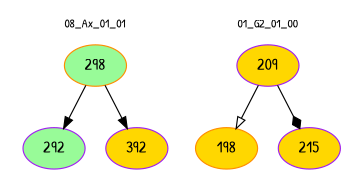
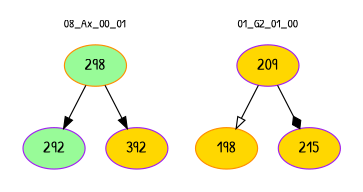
(95, 25) -> (95, 25)
